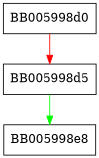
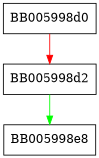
(50, 79) -> (50, 79)
